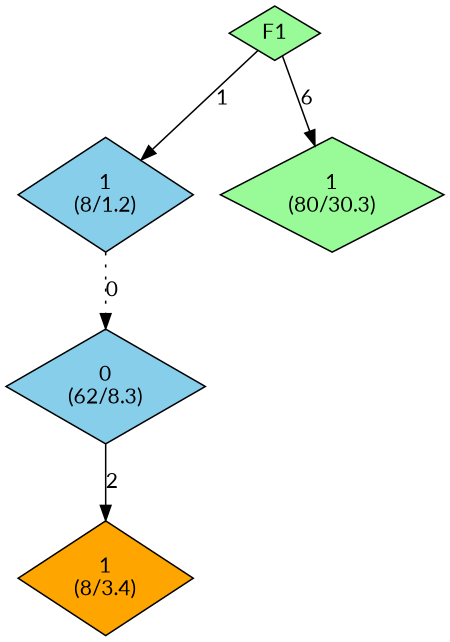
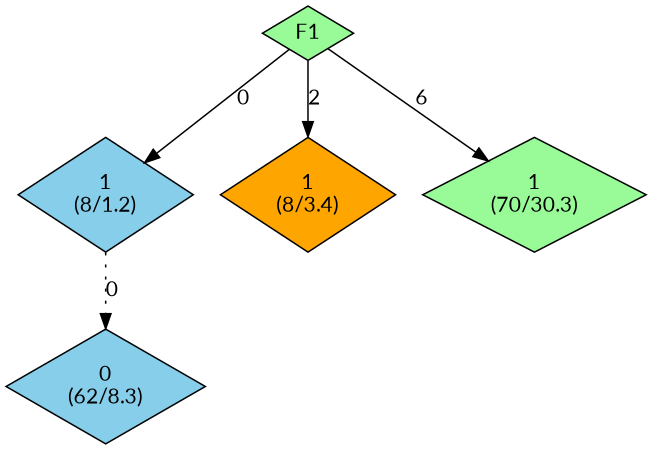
(223, 99) -> (244, 99)
(332, 195) -> (534, 195)
(106, 475) -> (308, 91)
